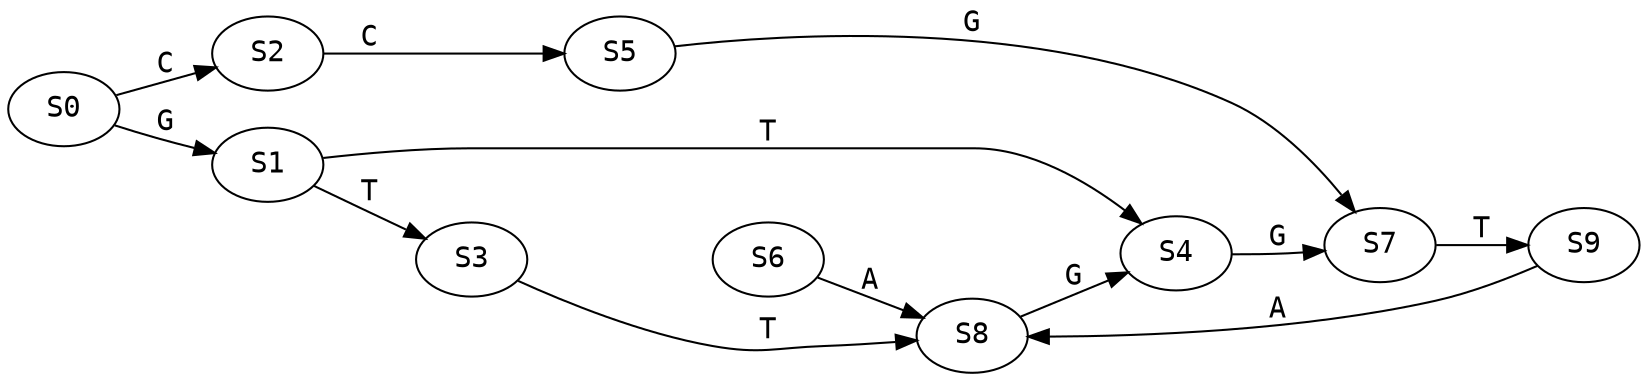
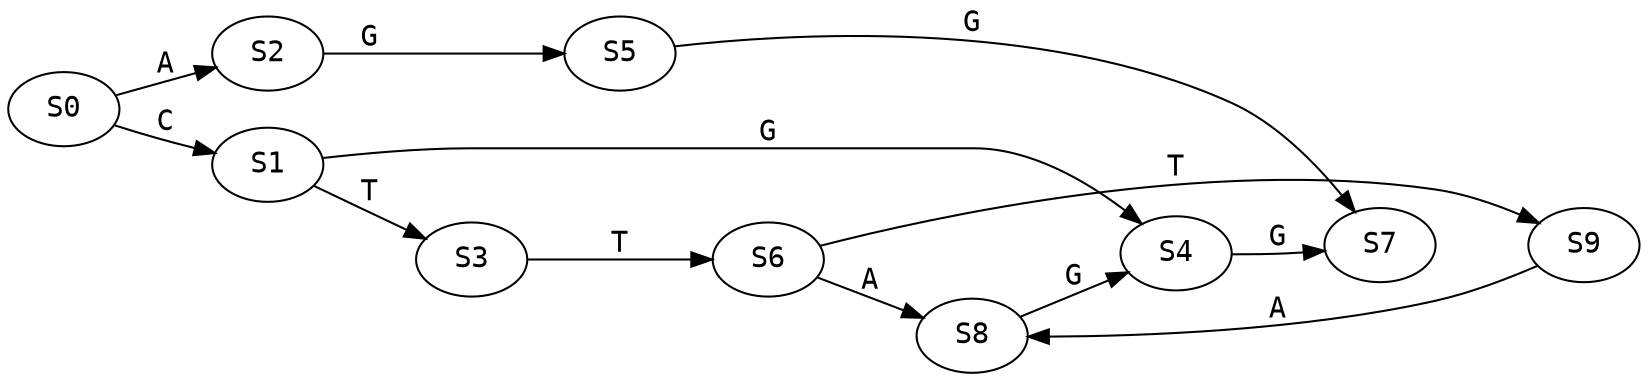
(370, 38) -> (370, 38)
(166, 65) -> (166, 65)
(166, 123) -> (166, 123)
(768, 133) -> (768, 133)
(1472, 245) -> (1170, 185)
(702, 344) -> (609, 260)
